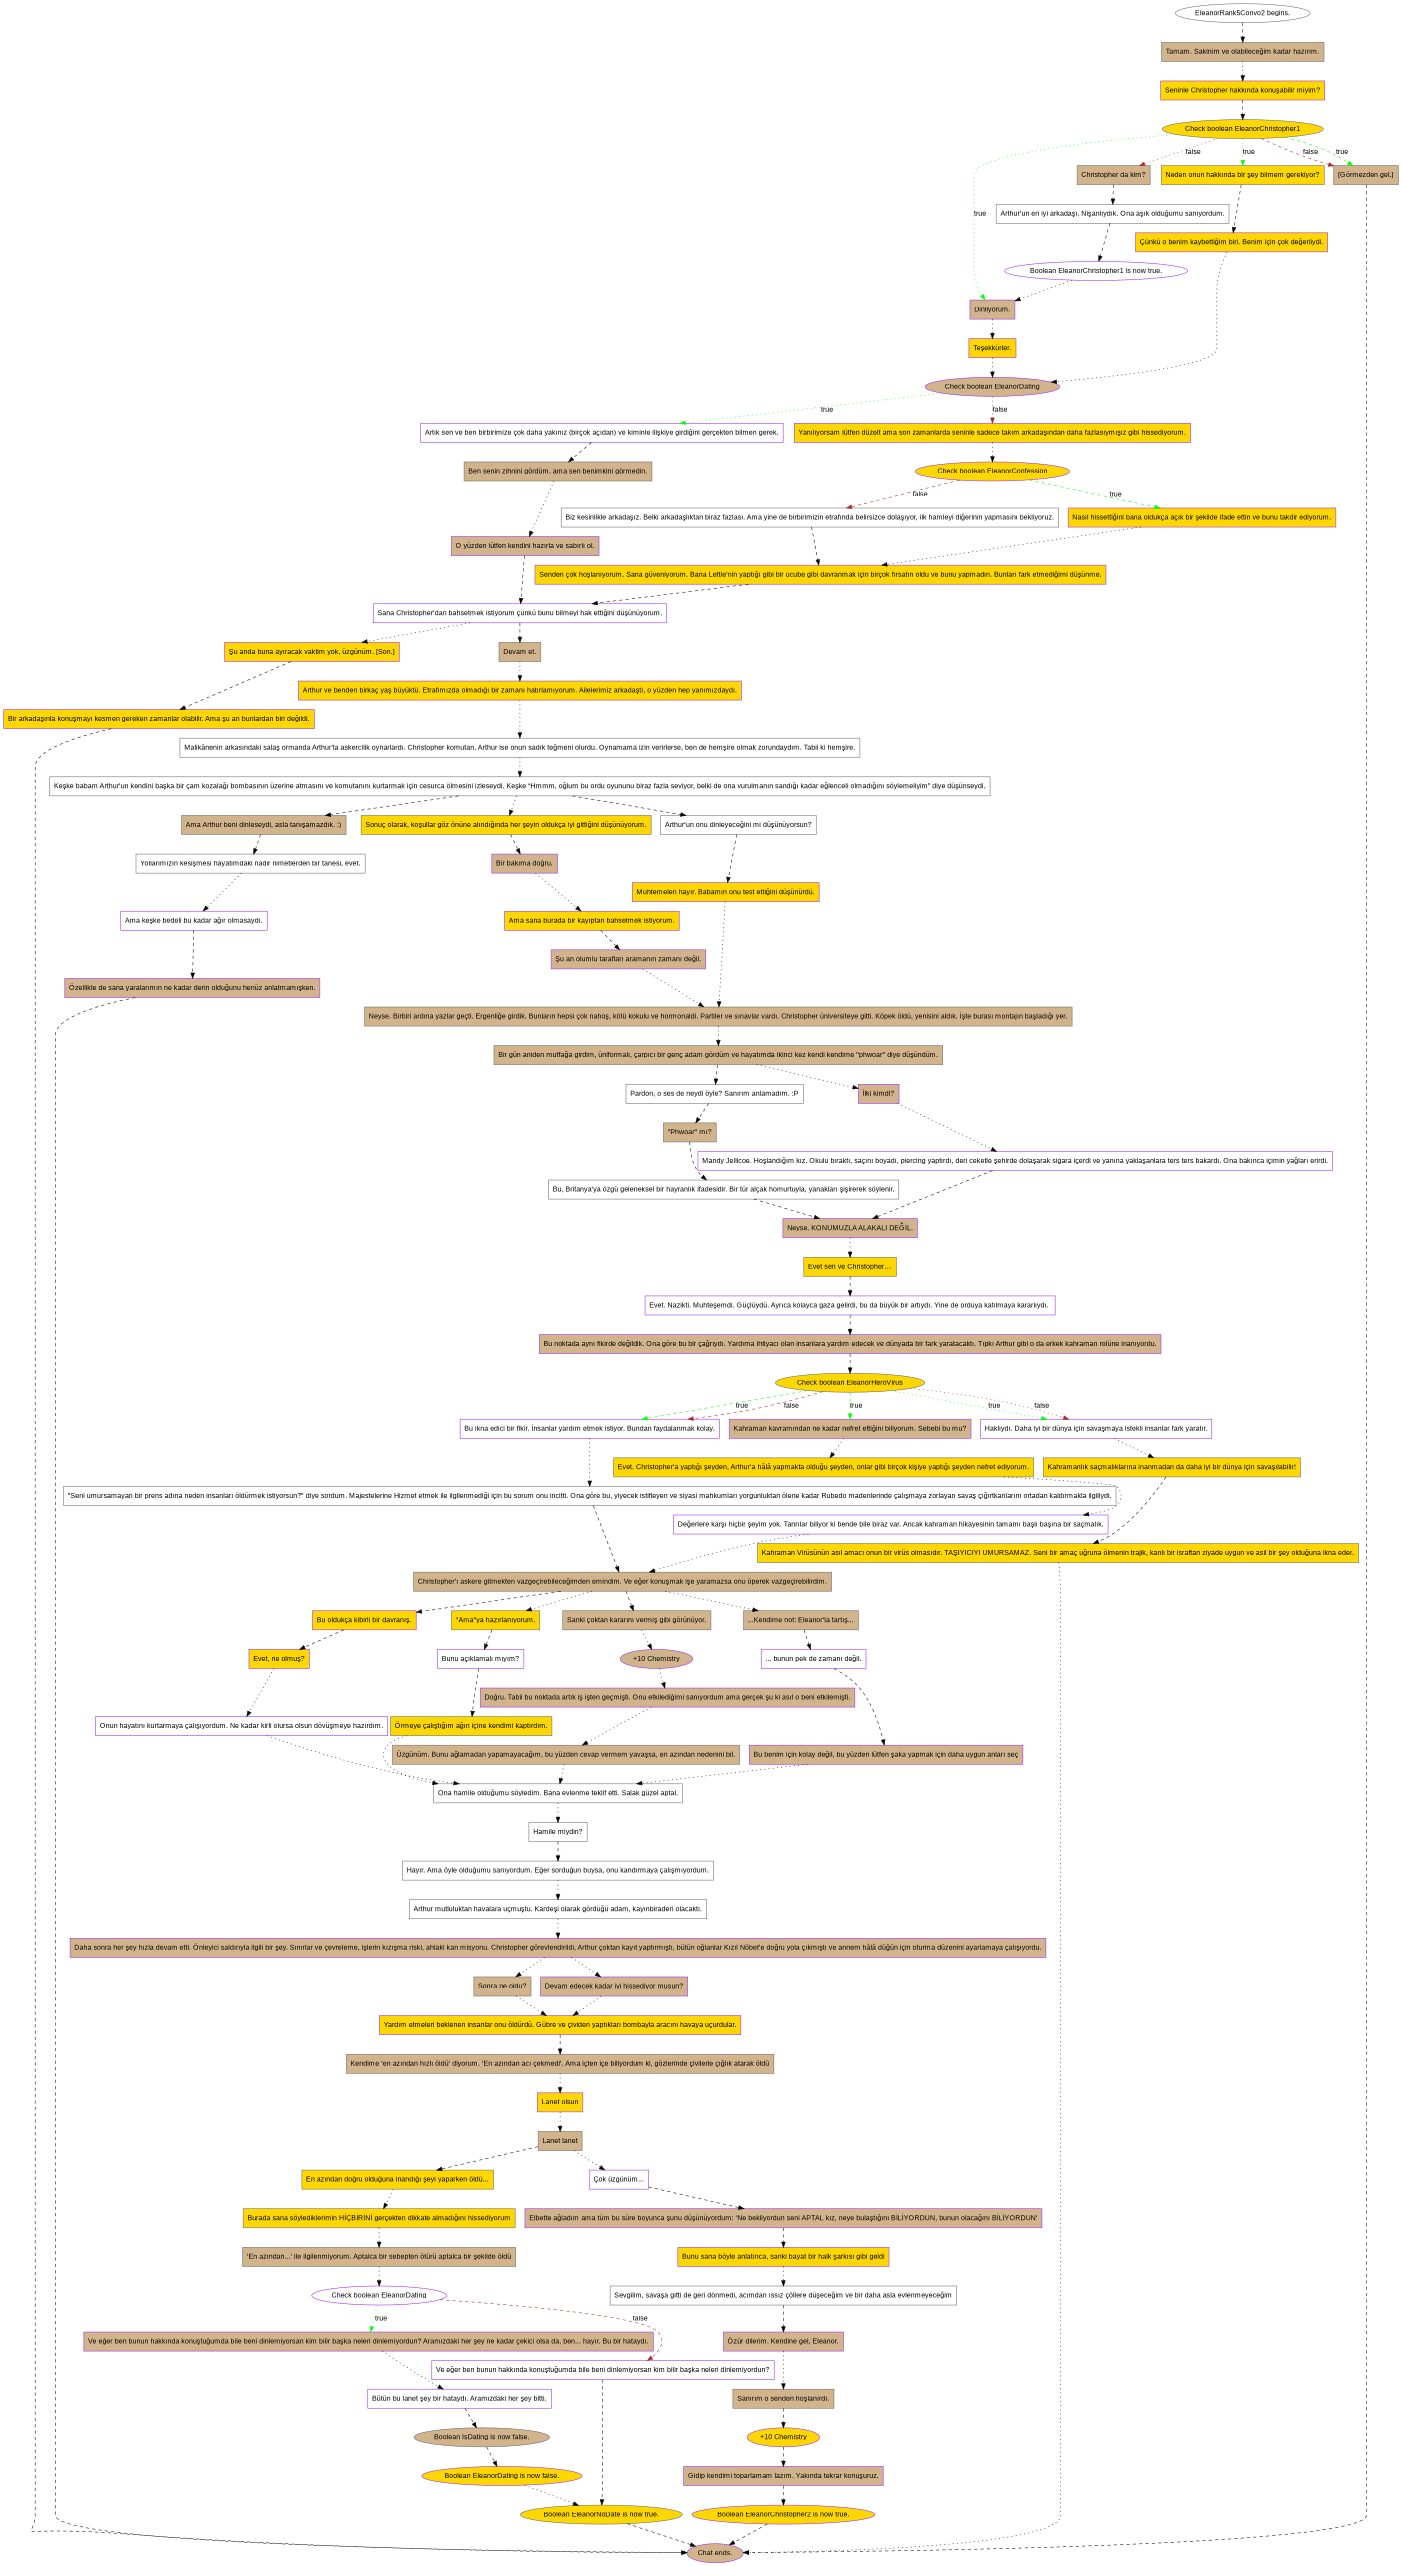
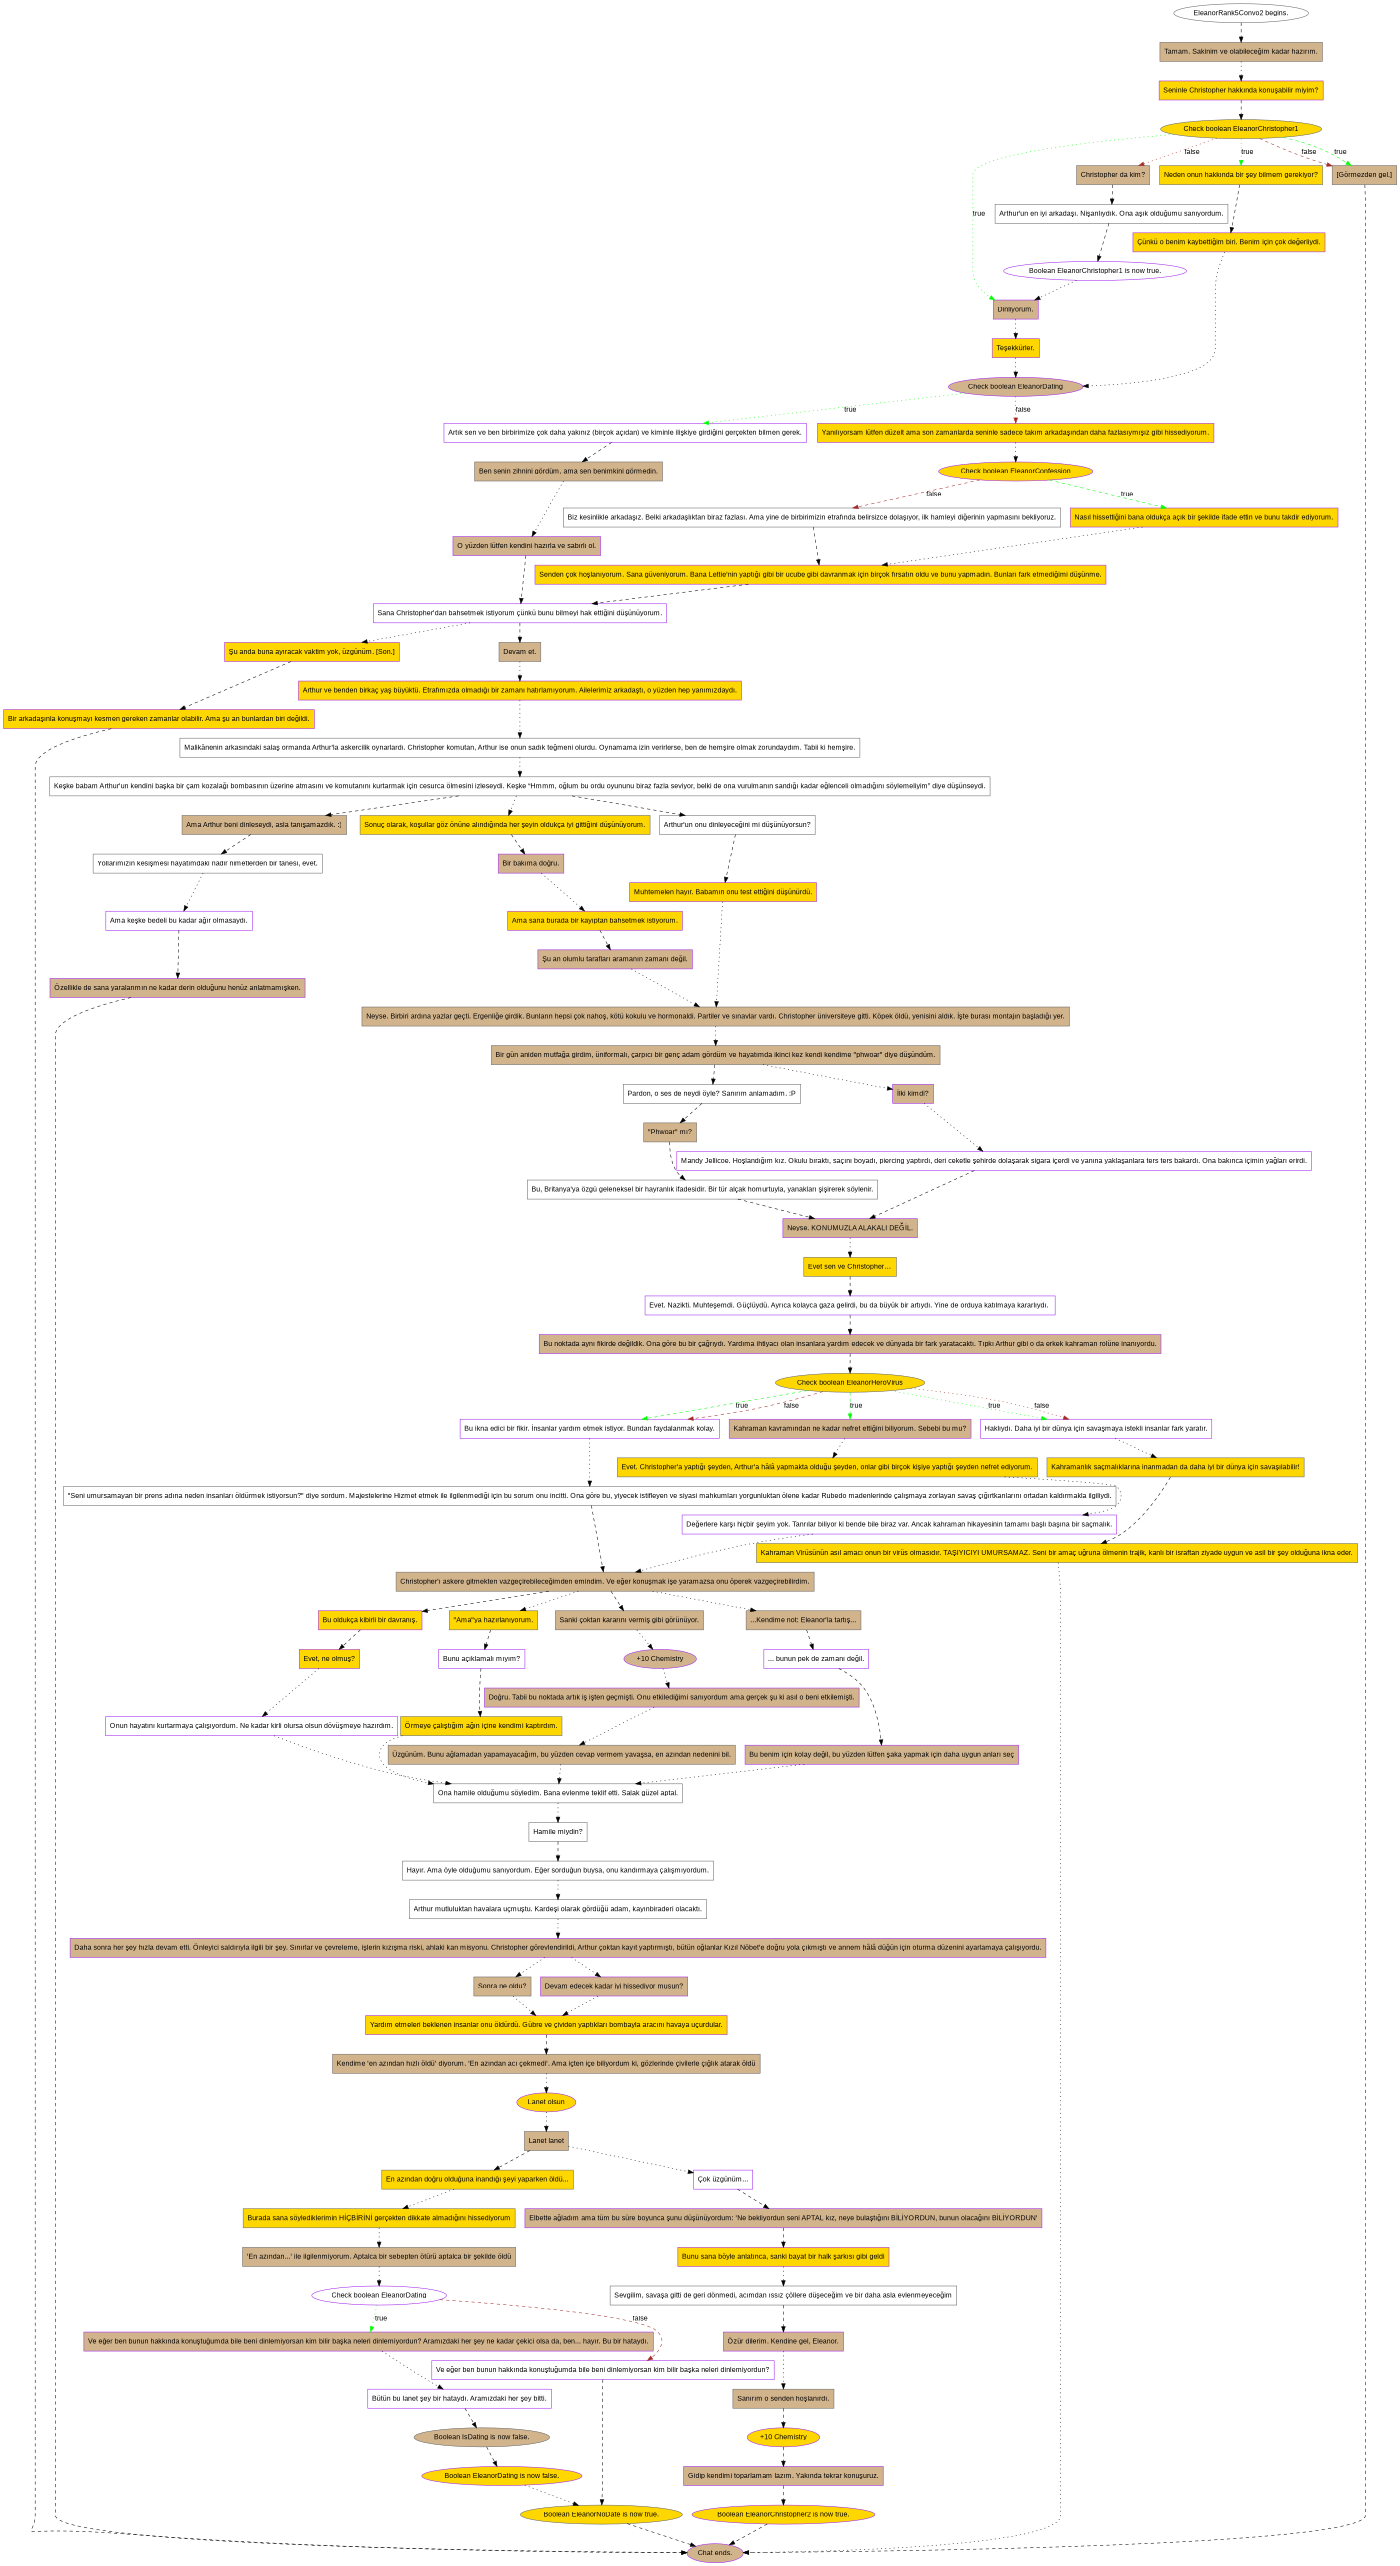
(560, 2102) -> (546, 2102)
